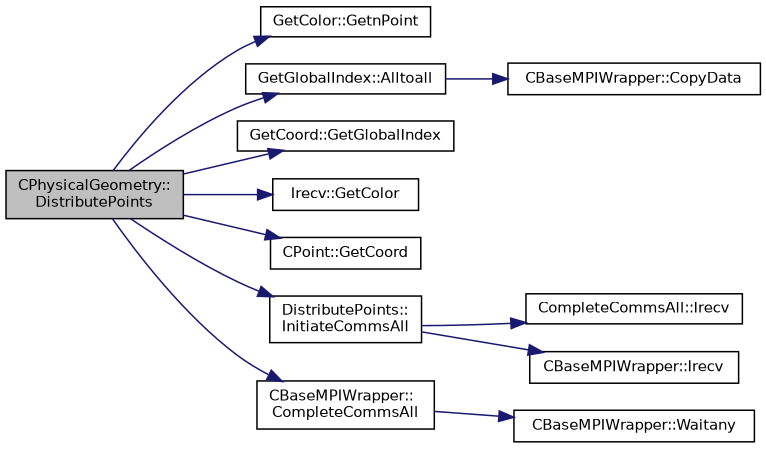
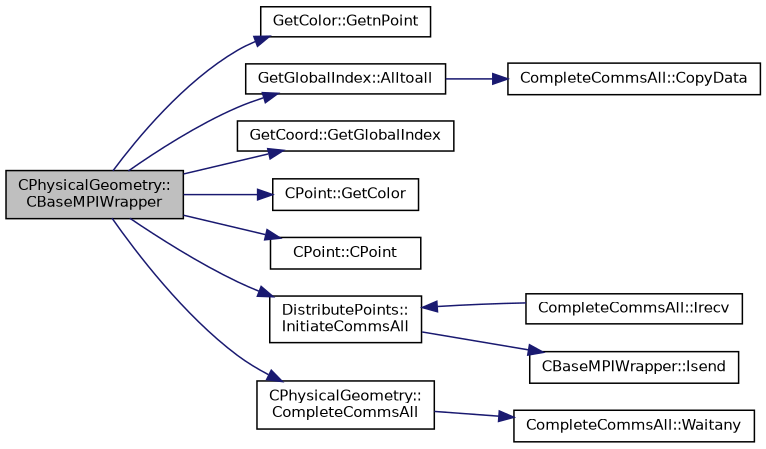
(634, 79) -> (634, 79)
(95, 195) -> (95, 195)
(346, 195) -> (346, 195)
(346, 253) -> (346, 253)
(466, 325) -> (482, 304)
(634, 367) -> (634, 367)
(346, 405) -> (346, 405)
(634, 426) -> (634, 426)
